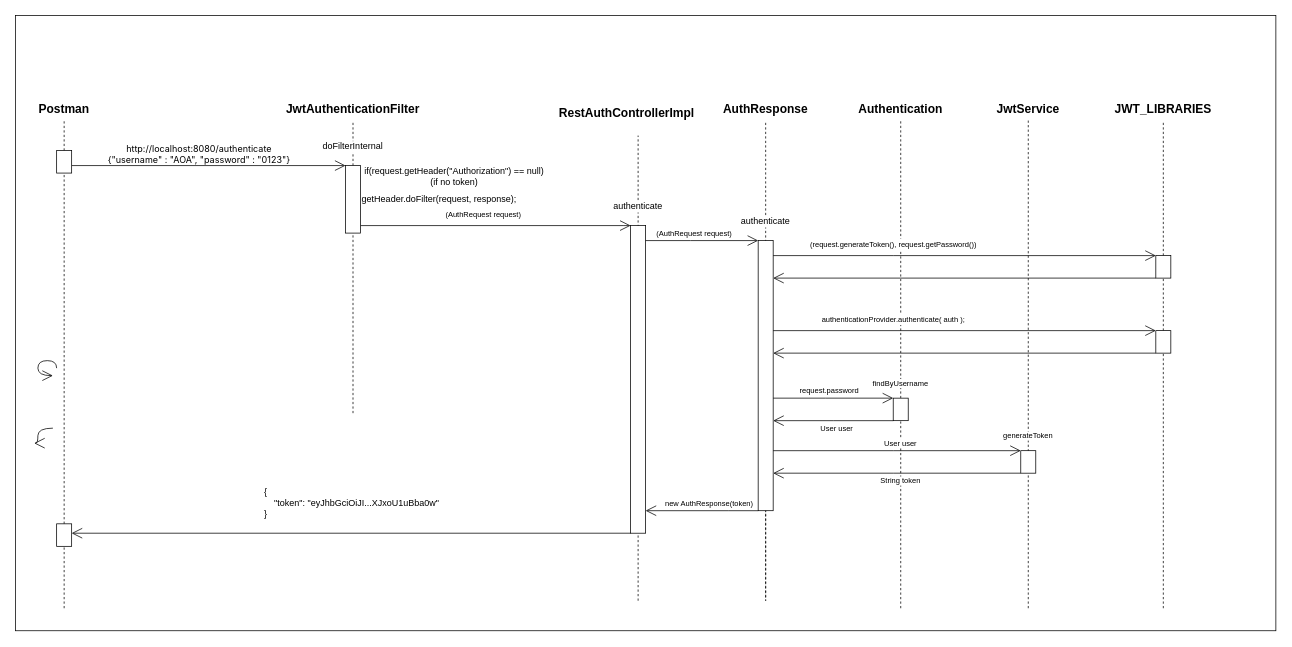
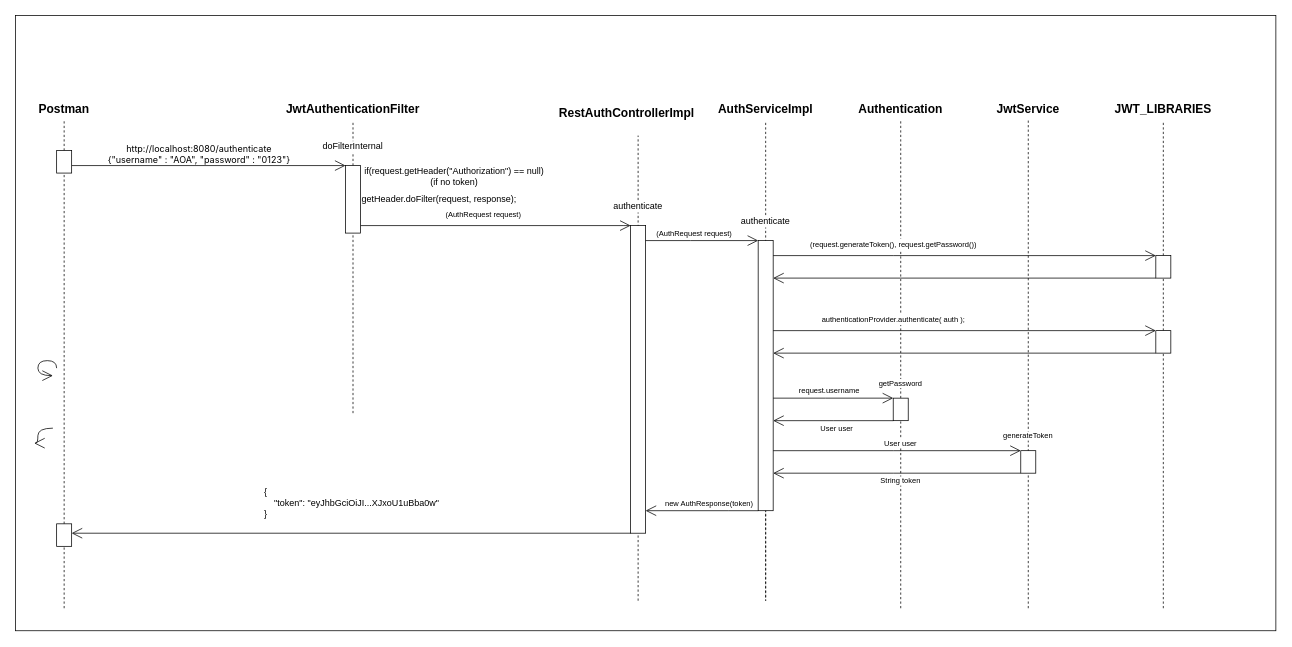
(765, 109) -> (765, 109)
(900, 383) -> (900, 383)
(829, 390) -> (829, 390)
